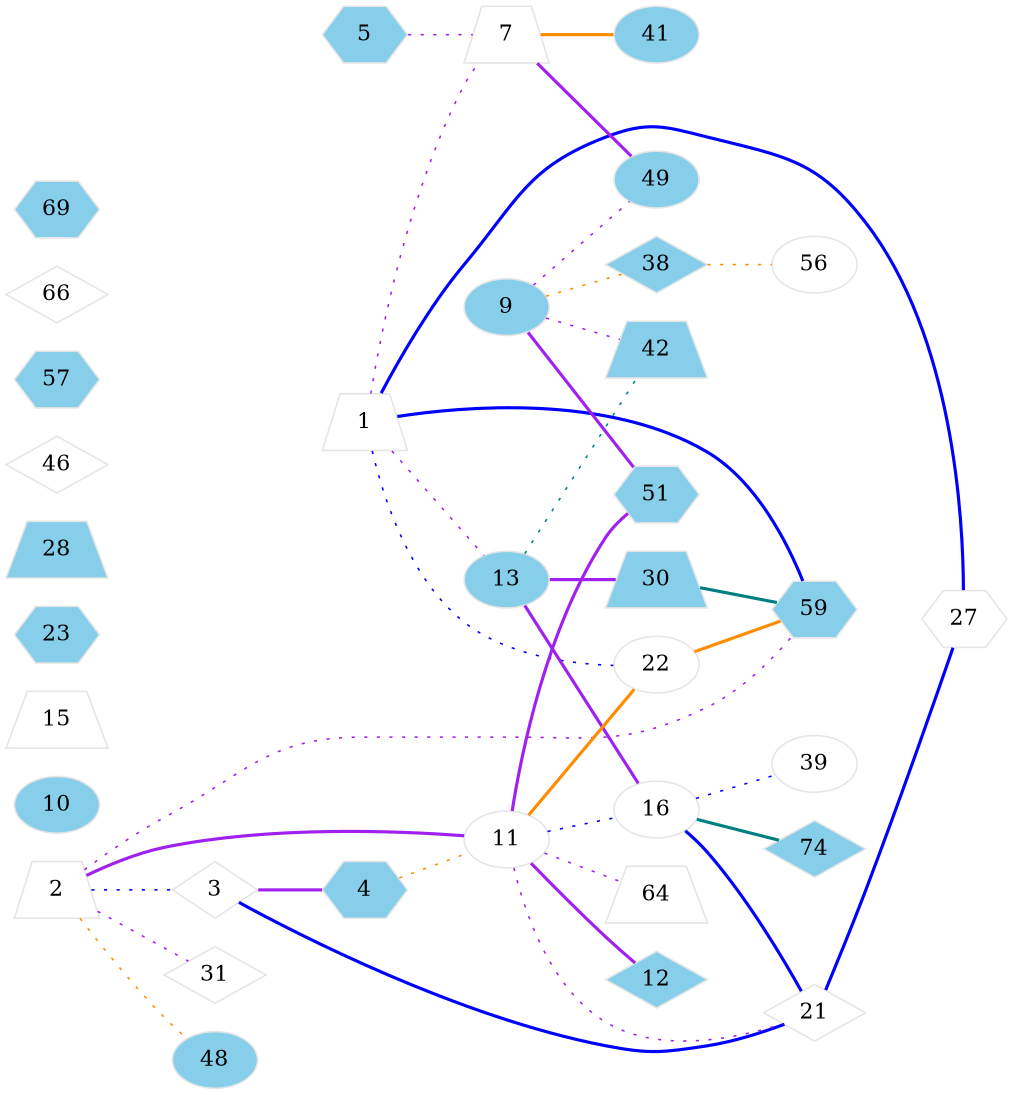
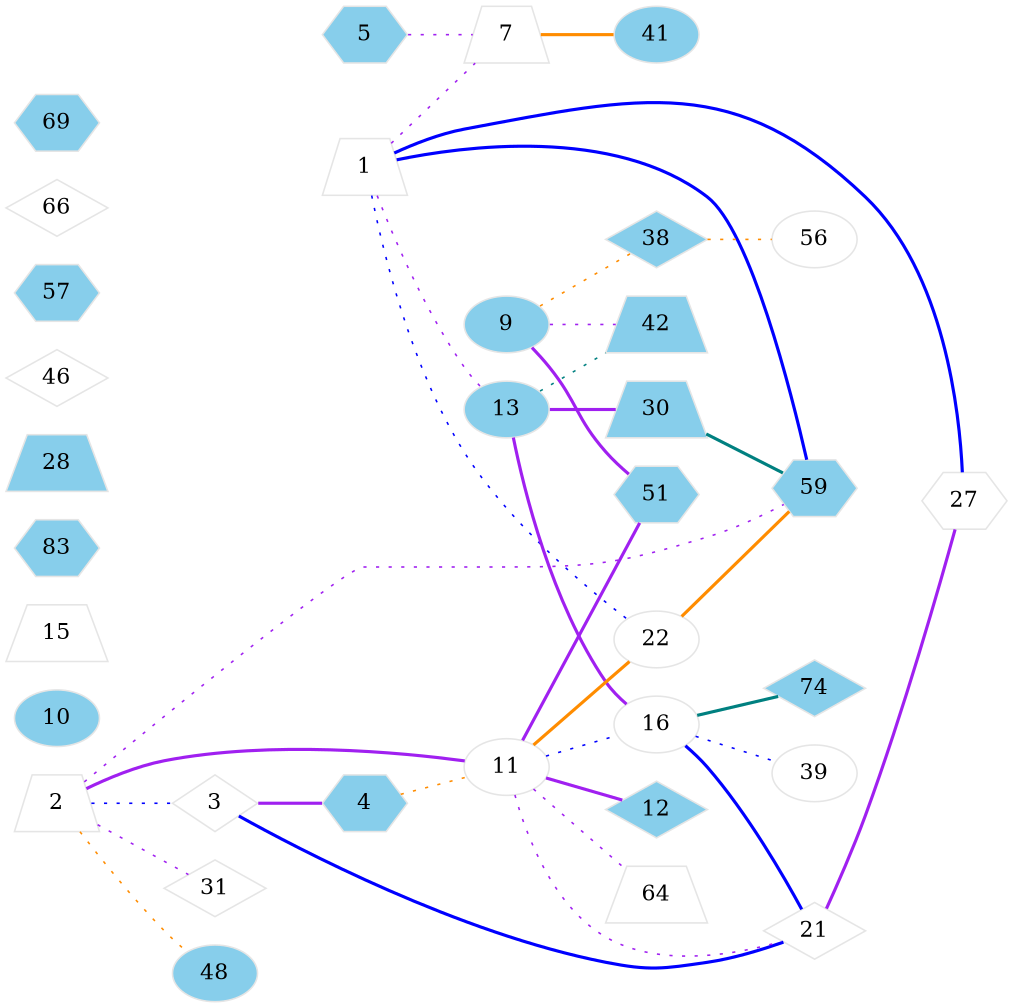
(657, 180) -> none
(57, 635) -> (57, 548)
(892, 820) -> (898, 721)
